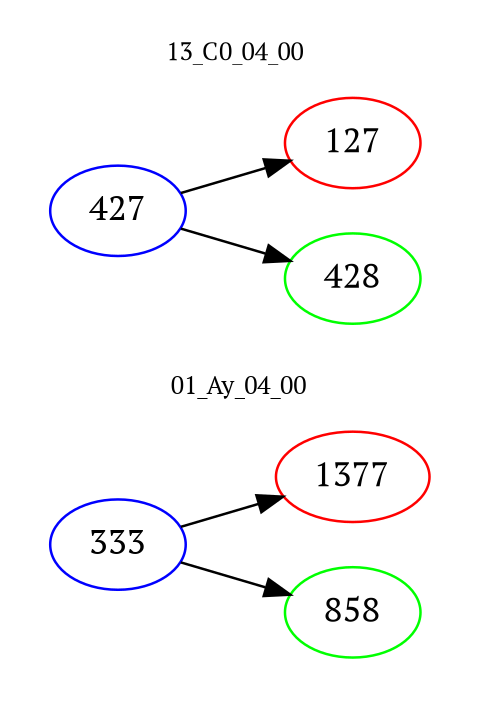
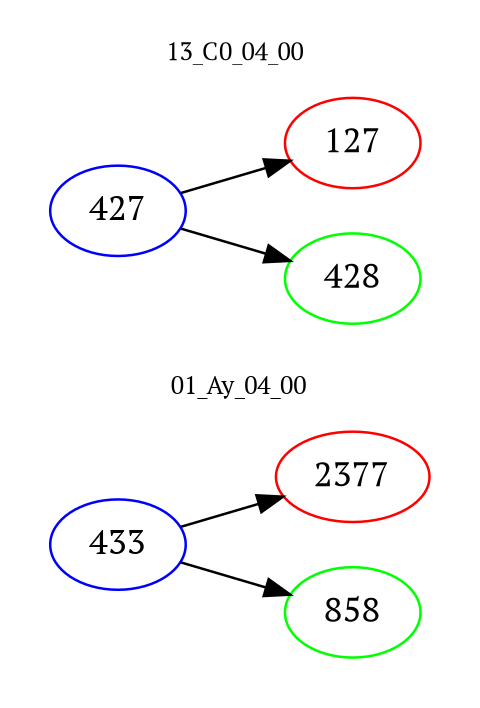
(353, 477) -> (353, 477)
(118, 545) -> (118, 545)
